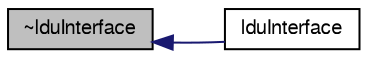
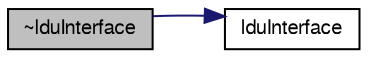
(199, 43) -> (179, 16)
